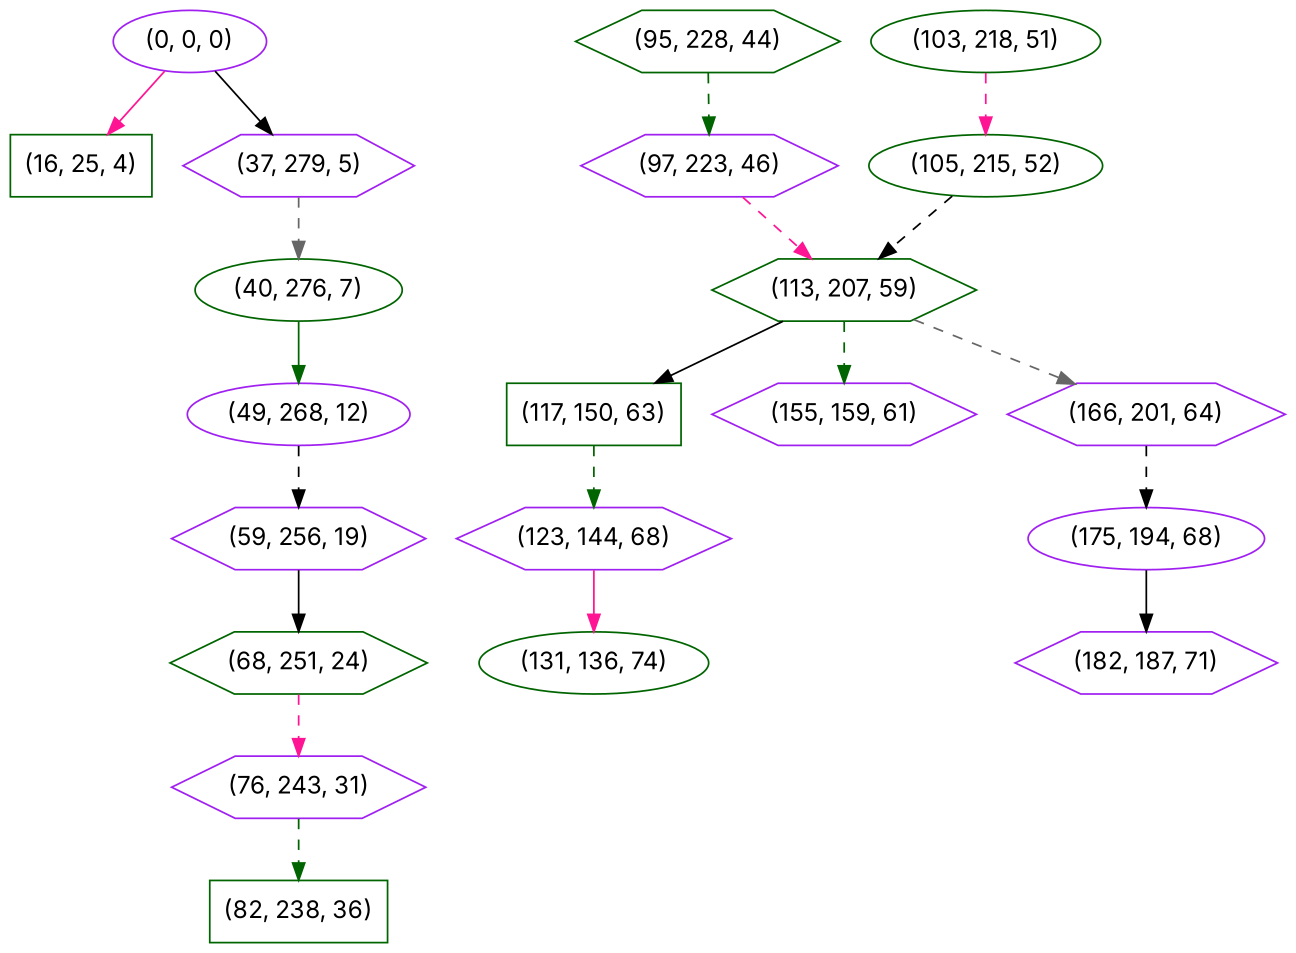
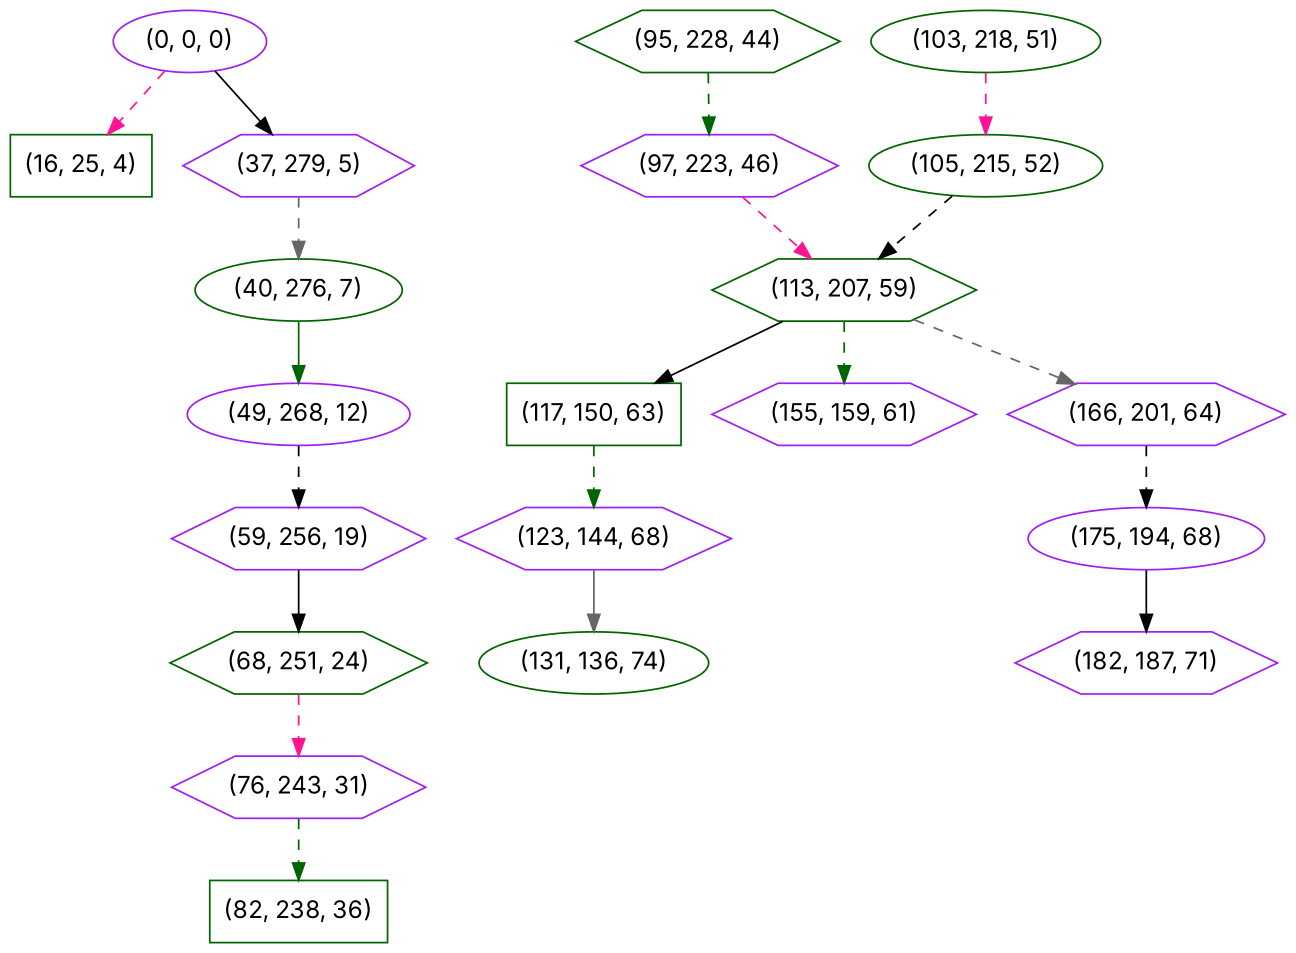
(142, 96) -> (142, 96)
(594, 592) -> (594, 592)
